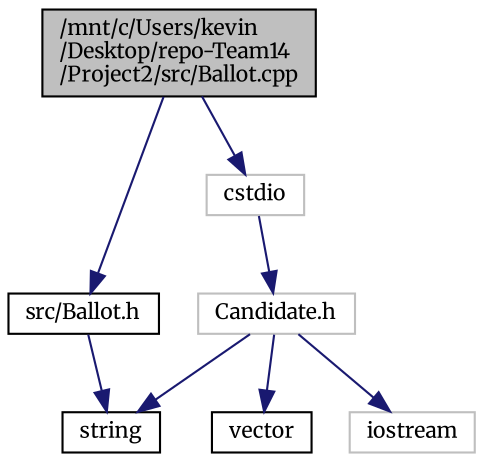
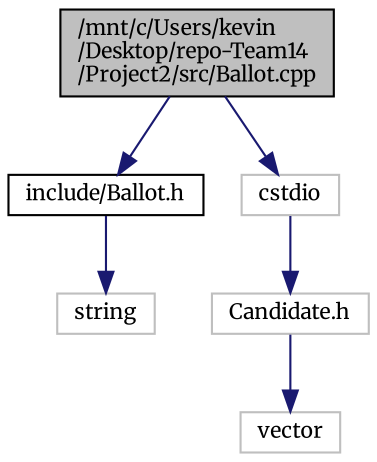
(84, 314) -> (106, 195)
(203, 367) -> none
(111, 432) -> (106, 314)
(262, 432) -> (290, 432)
(412, 432) -> none
